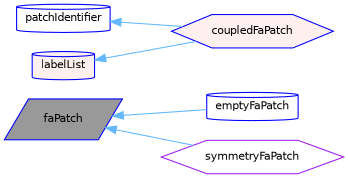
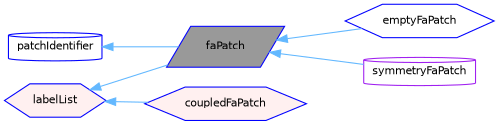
(152, 24) -> (146, 47)
(63, 66) -> (55, 101)
none -> (134, 76)
(252, 106) -> (420, 21)
(252, 157) -> (420, 72)
